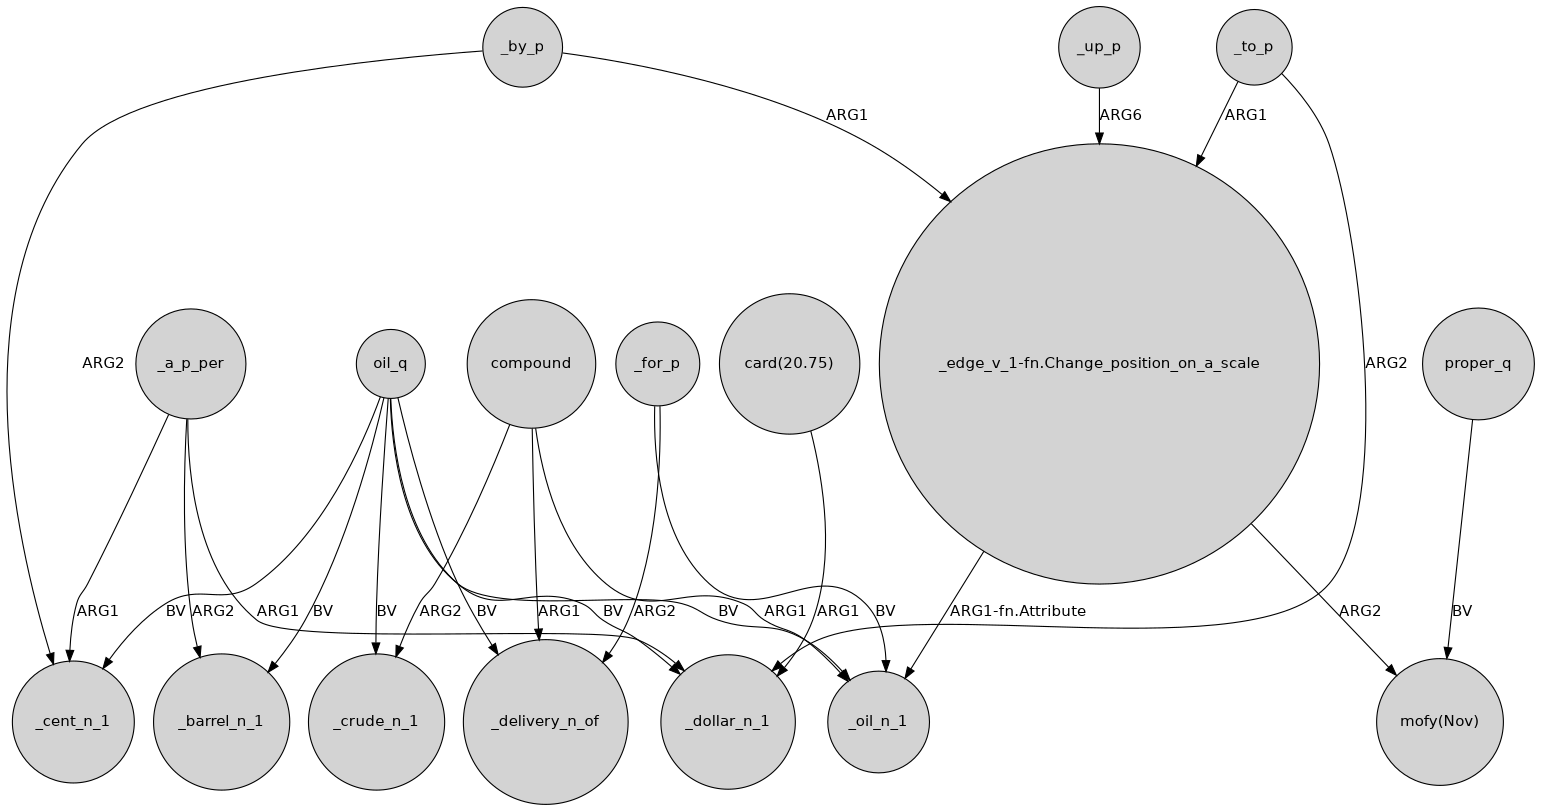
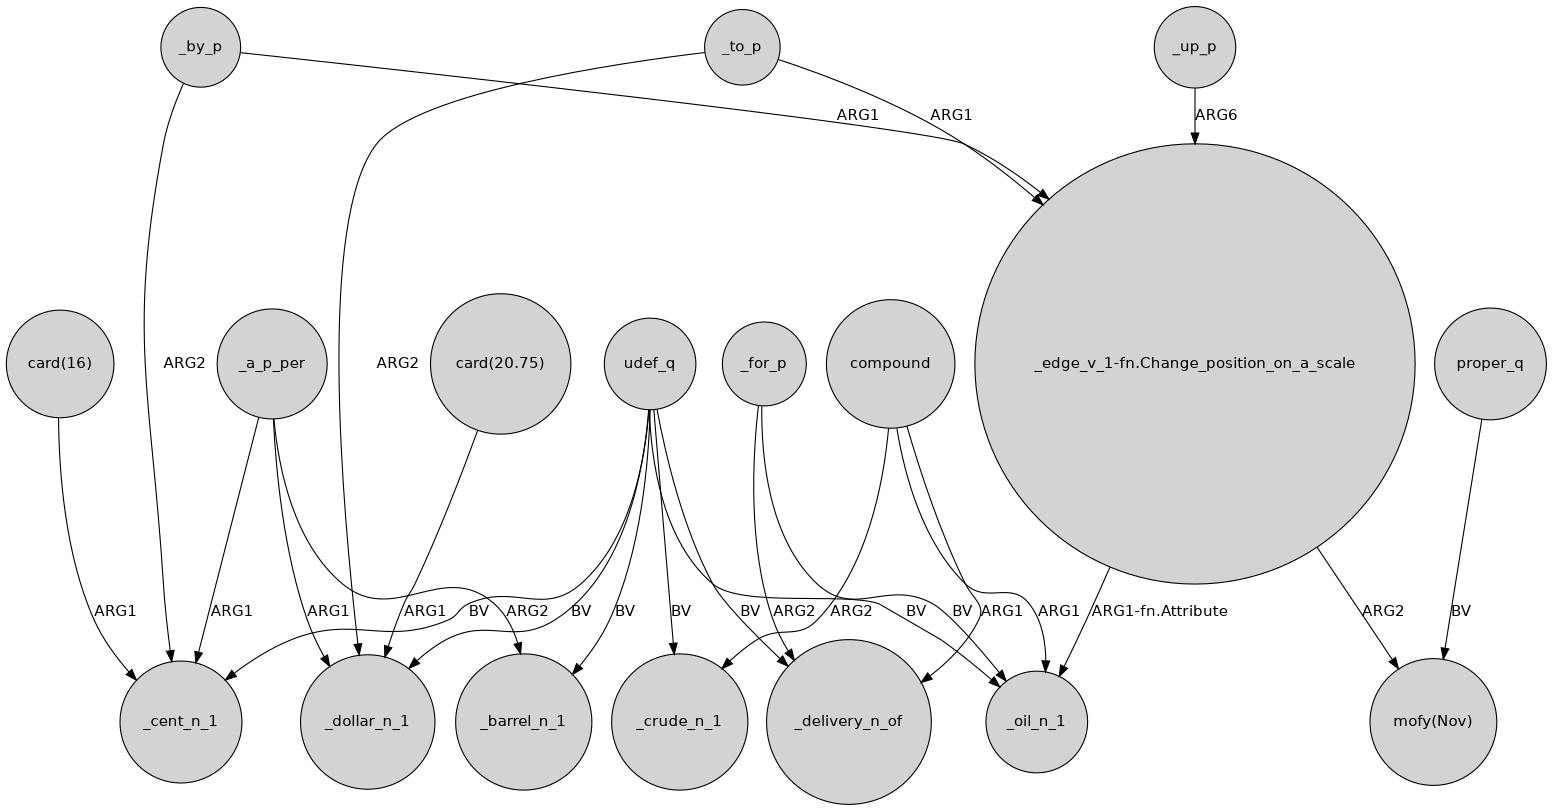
none -> (60, 364)
(391, 364) -> (650, 364)
